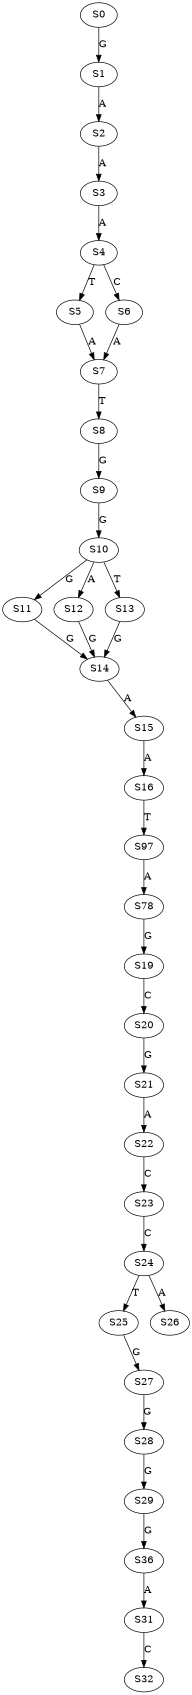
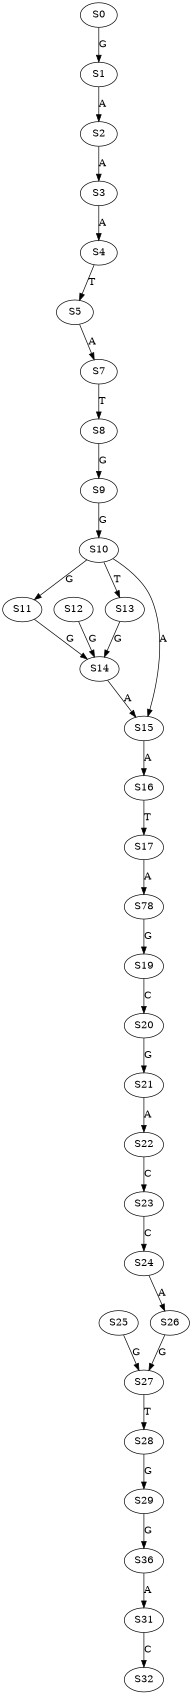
(124, 312) -> none
(88, 577) -> (159, 626)
(144, 847) -> (144, 847)
(133, 1290) -> none
none -> (158, 1350)
(147, 1412) -> (147, 1412)
